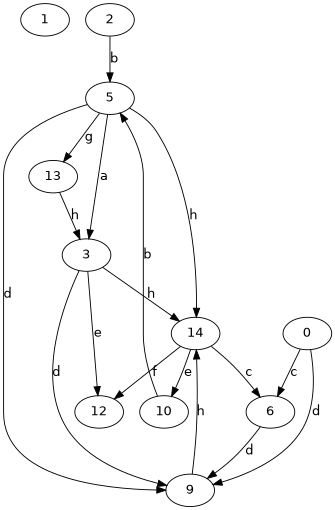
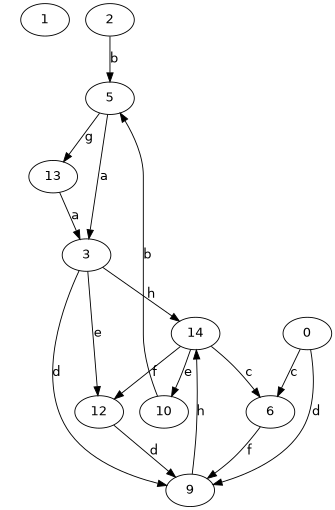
(185, 199) -> none
(75, 216) -> (75, 216)
(4, 330) -> (141, 448)
(250, 451) -> (250, 451)
